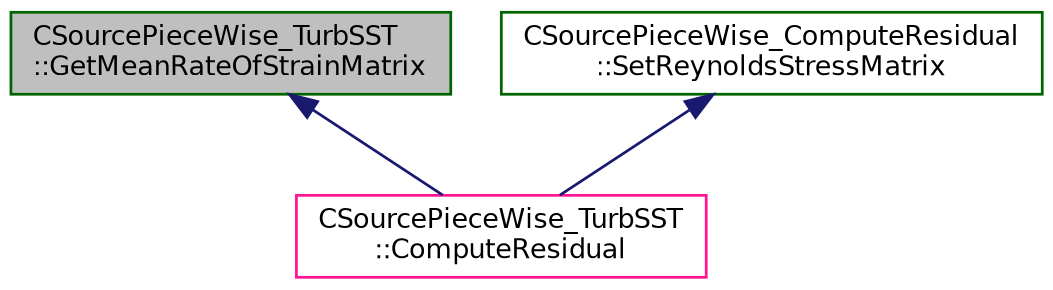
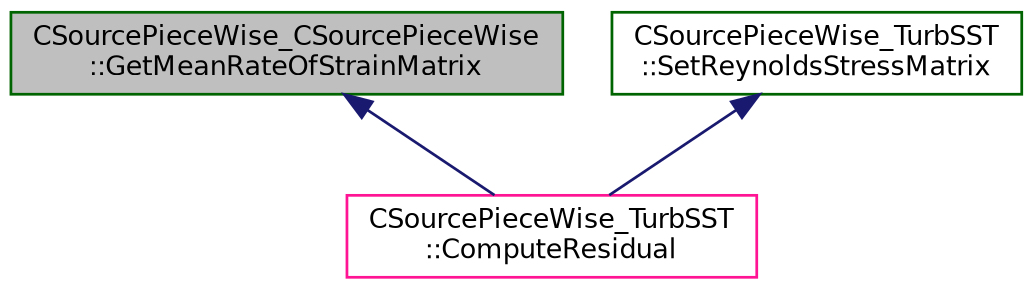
(231, 53) -> (287, 53)
(772, 53) -> (817, 53)
